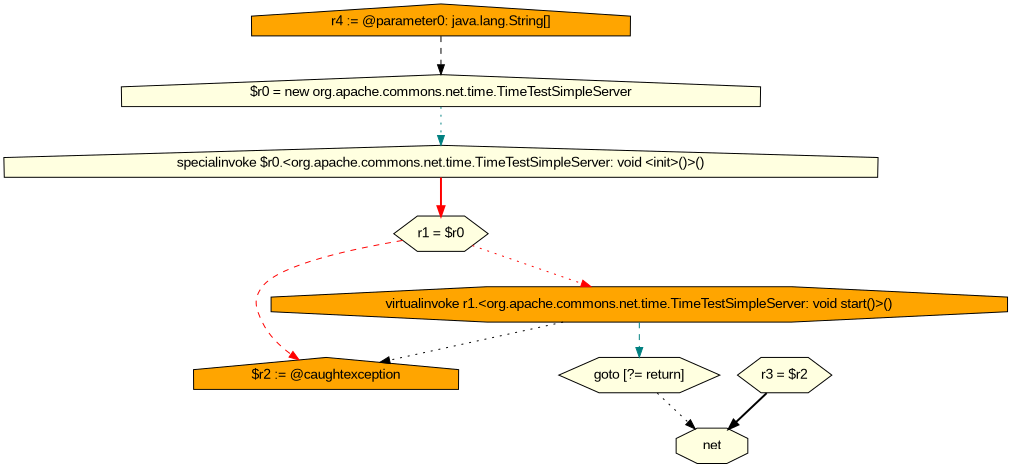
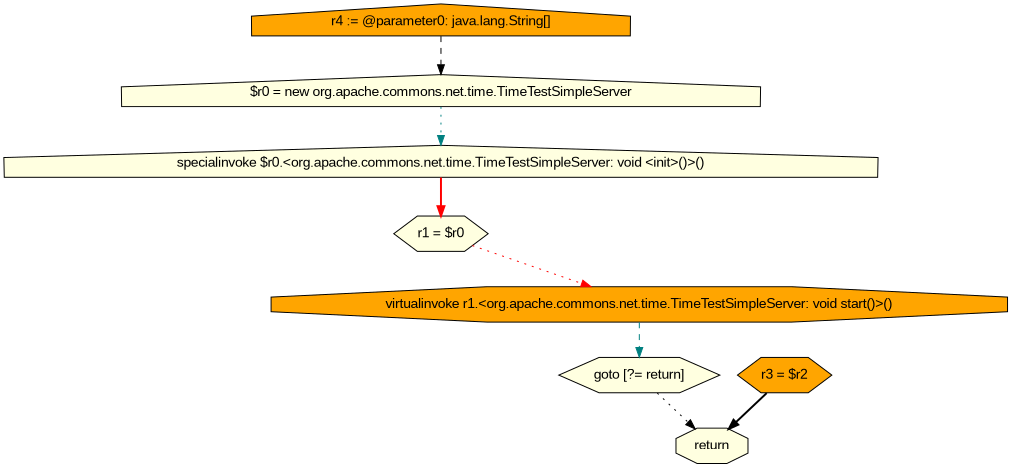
(326, 375) -> none
(785, 375) -> (785, 375)
(712, 446) -> (712, 446)
